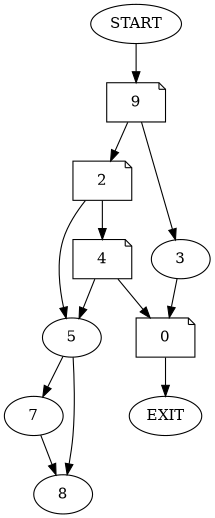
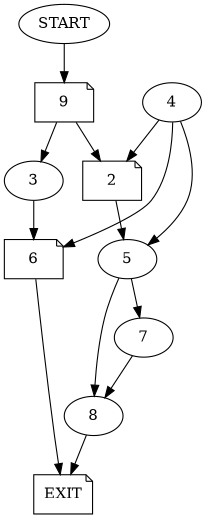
(102, 215) -> (146, 136)
(102, 259) -> (172, 102)
(166, 338) -> (34, 259)
(166, 416) -> (63, 494)
none -> (81, 450)
